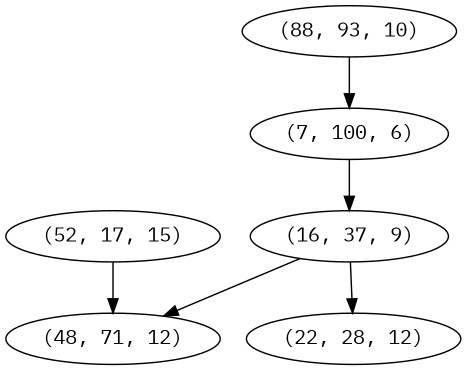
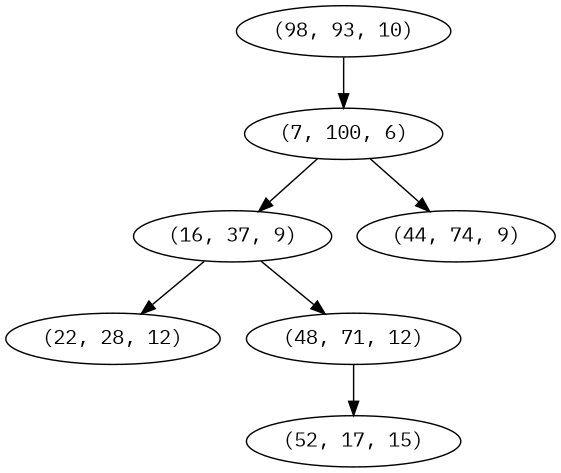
(349, 31) -> (344, 31)
none -> (456, 236)
(113, 281) -> (354, 383)
